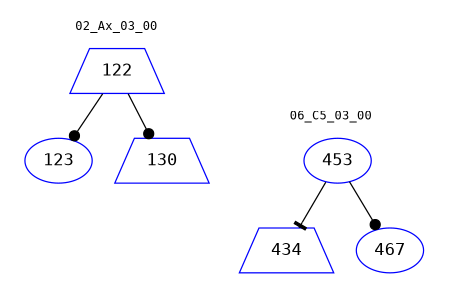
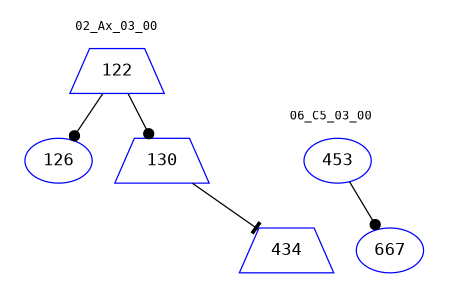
(59, 161) -> (59, 161)
(314, 202) -> (221, 203)
(390, 250) -> (390, 250)
